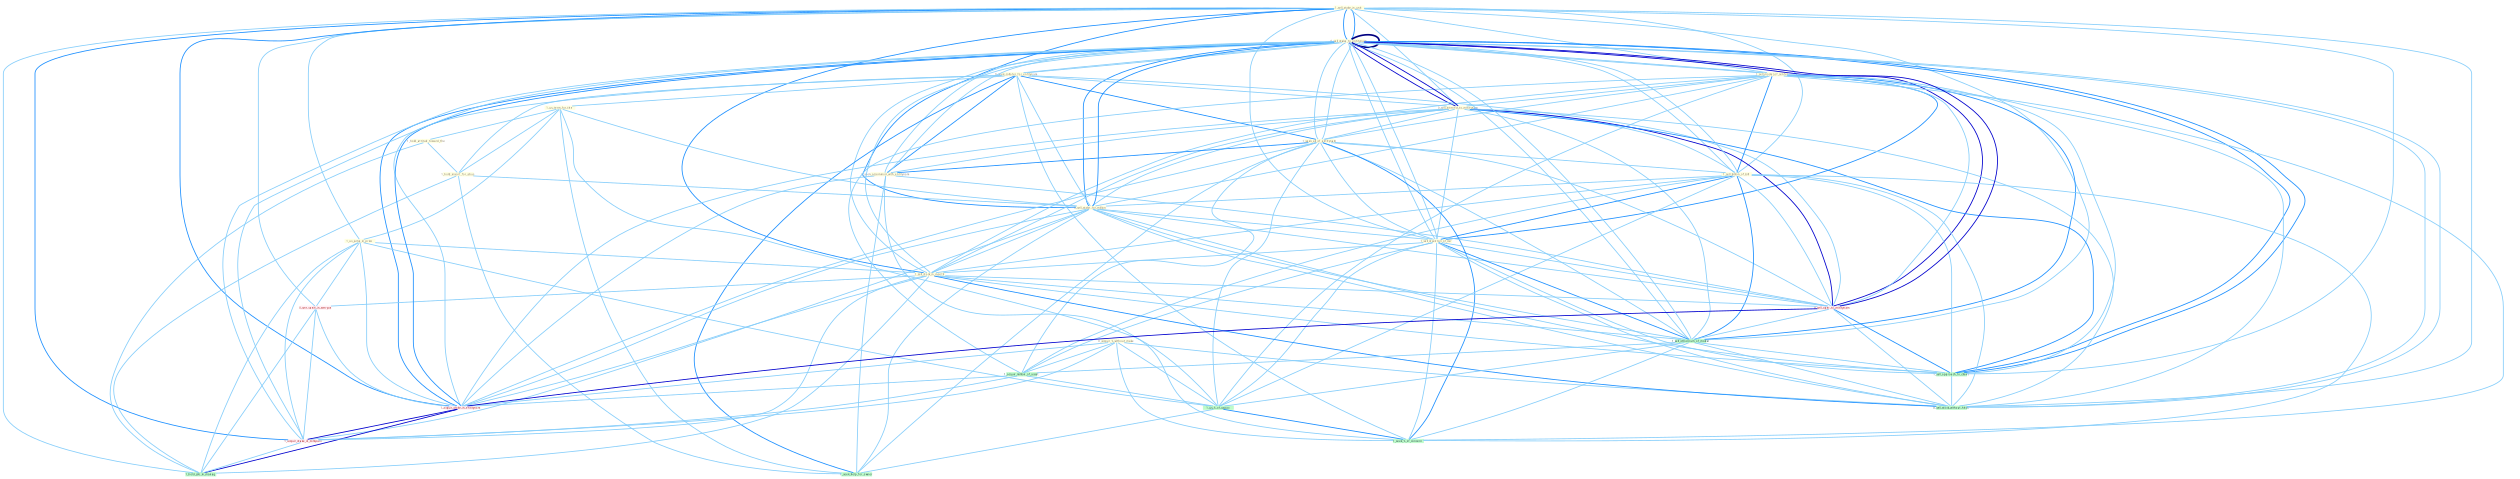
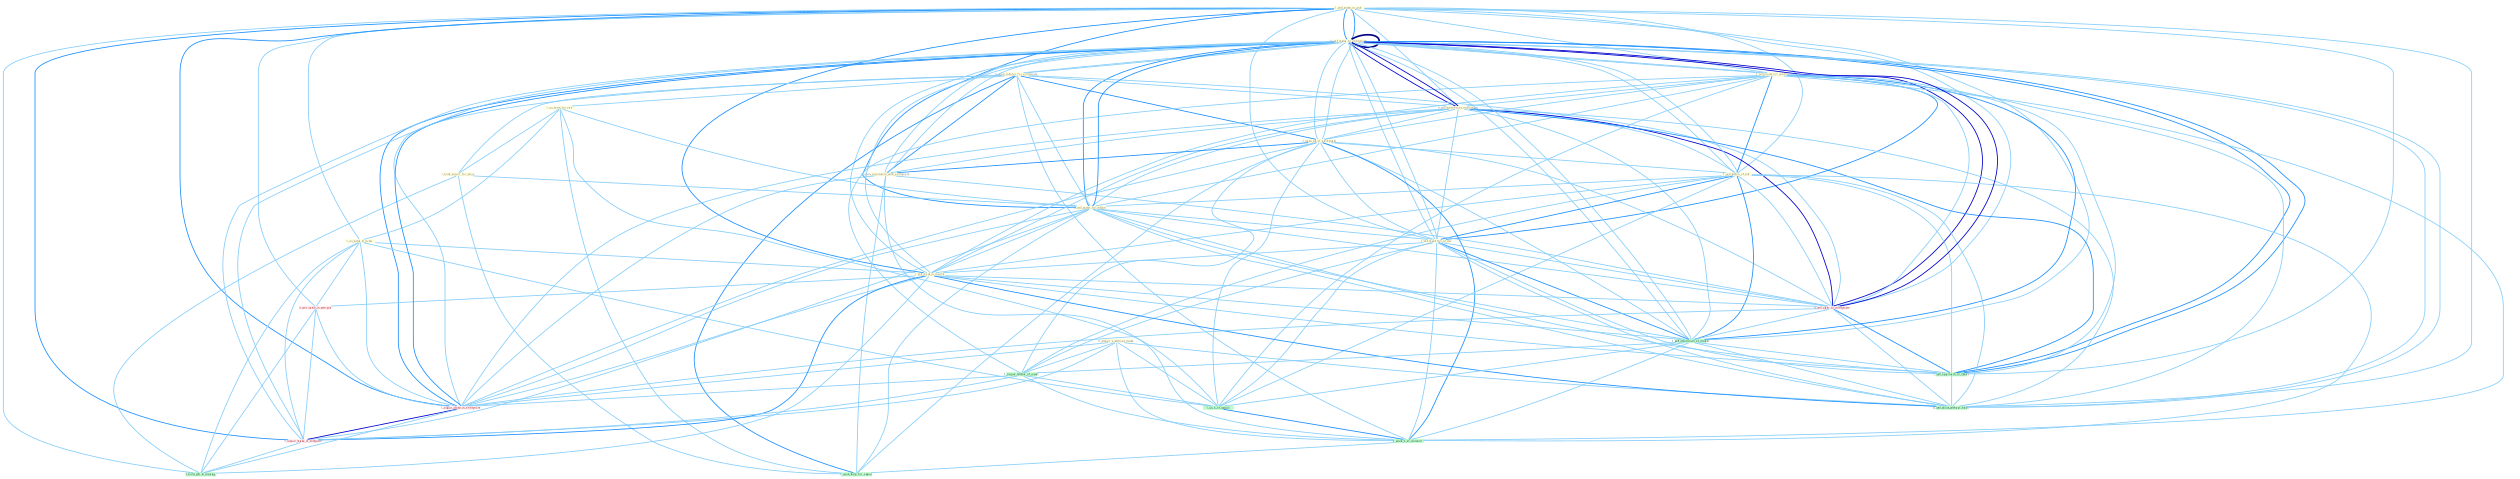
none -> (1983, 108)
(427, 141) -> none
(1175, 334) -> (1175, 334)
(783, 402) -> (783, 402)
none -> (1149, 418)
(1037, 441) -> (1132, 458)
(312, 446) -> (312, 446)
